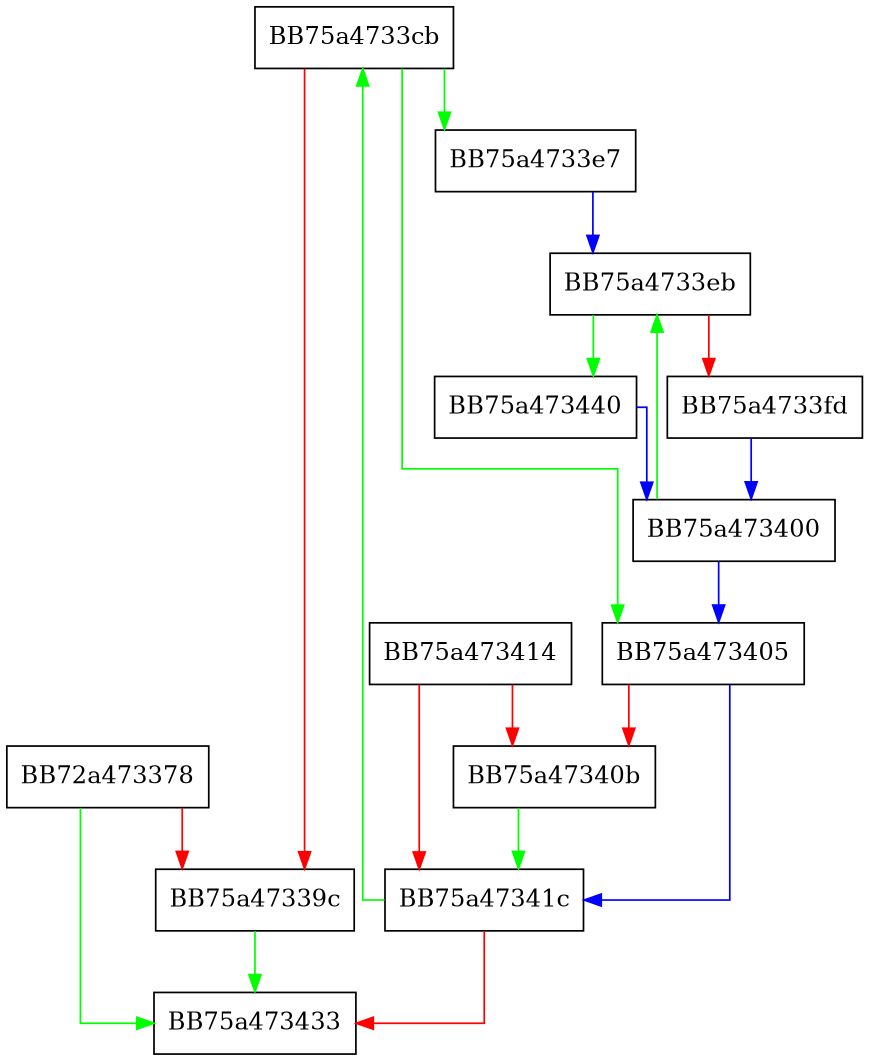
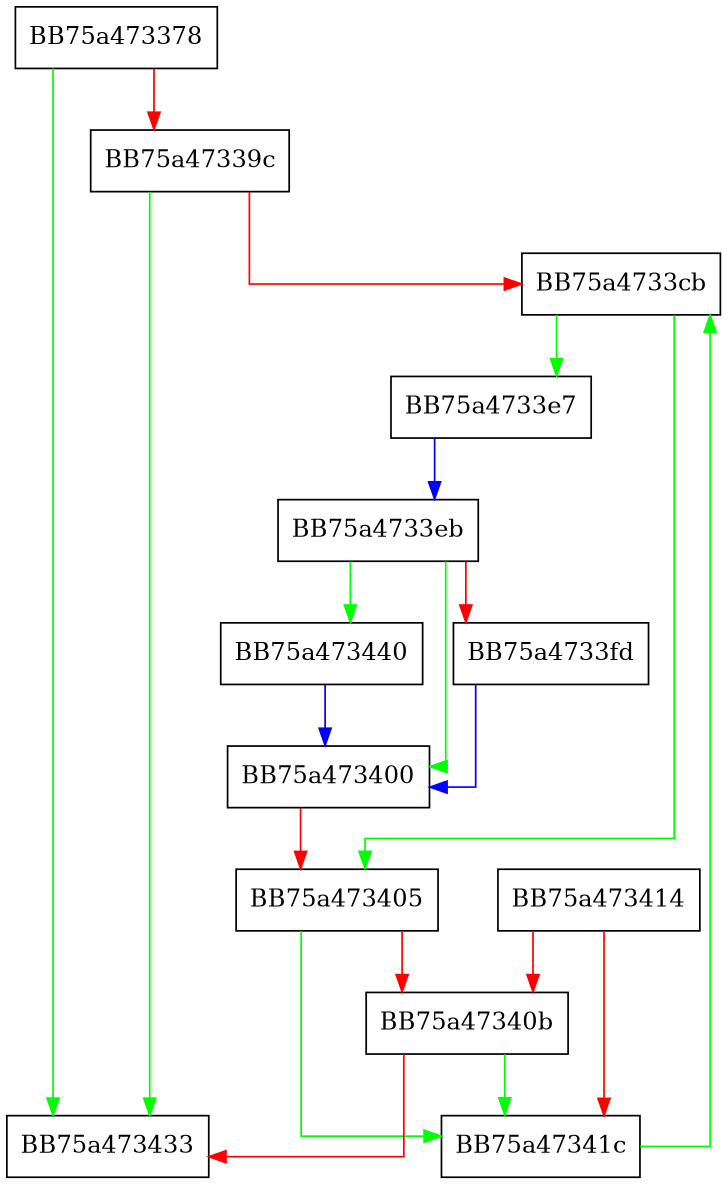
(657, 416) -> (446, 665)
(305, 460) -> (331, 284)
(719, 583) -> (301, 830)
(108, 777) -> (116, 38)
(730, 857) -> (301, 1095)
(475, 1023) -> (366, 1157)
